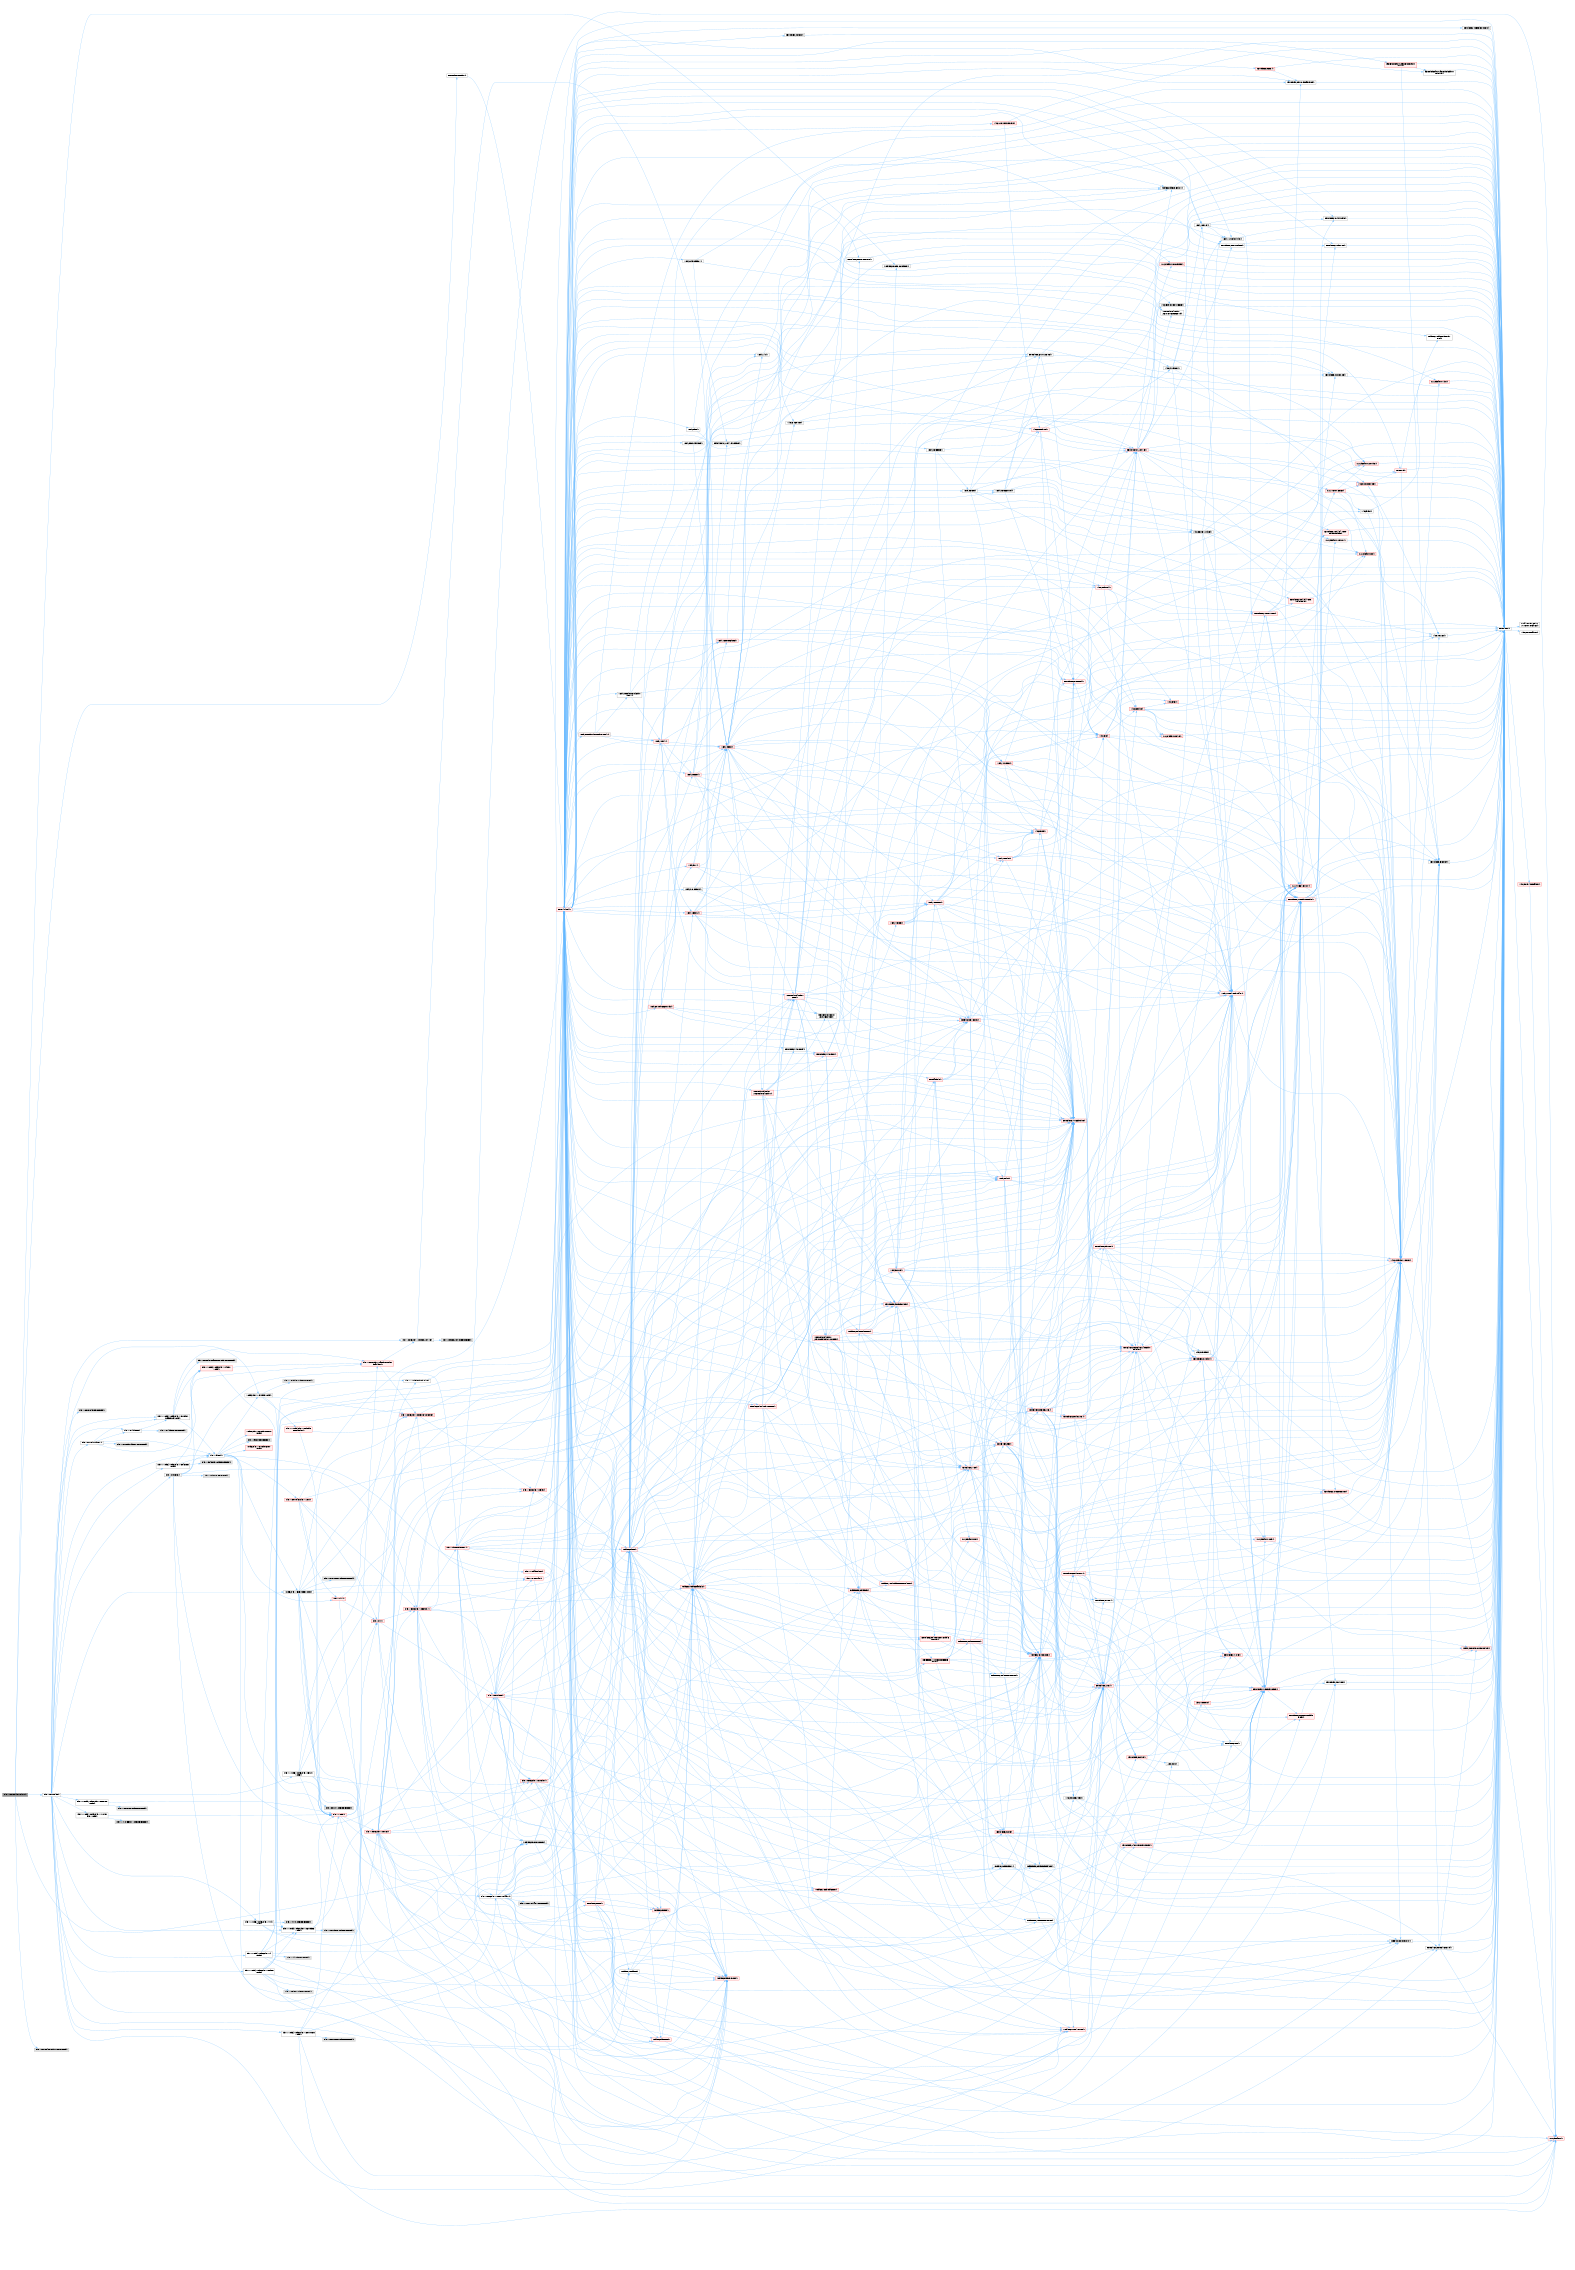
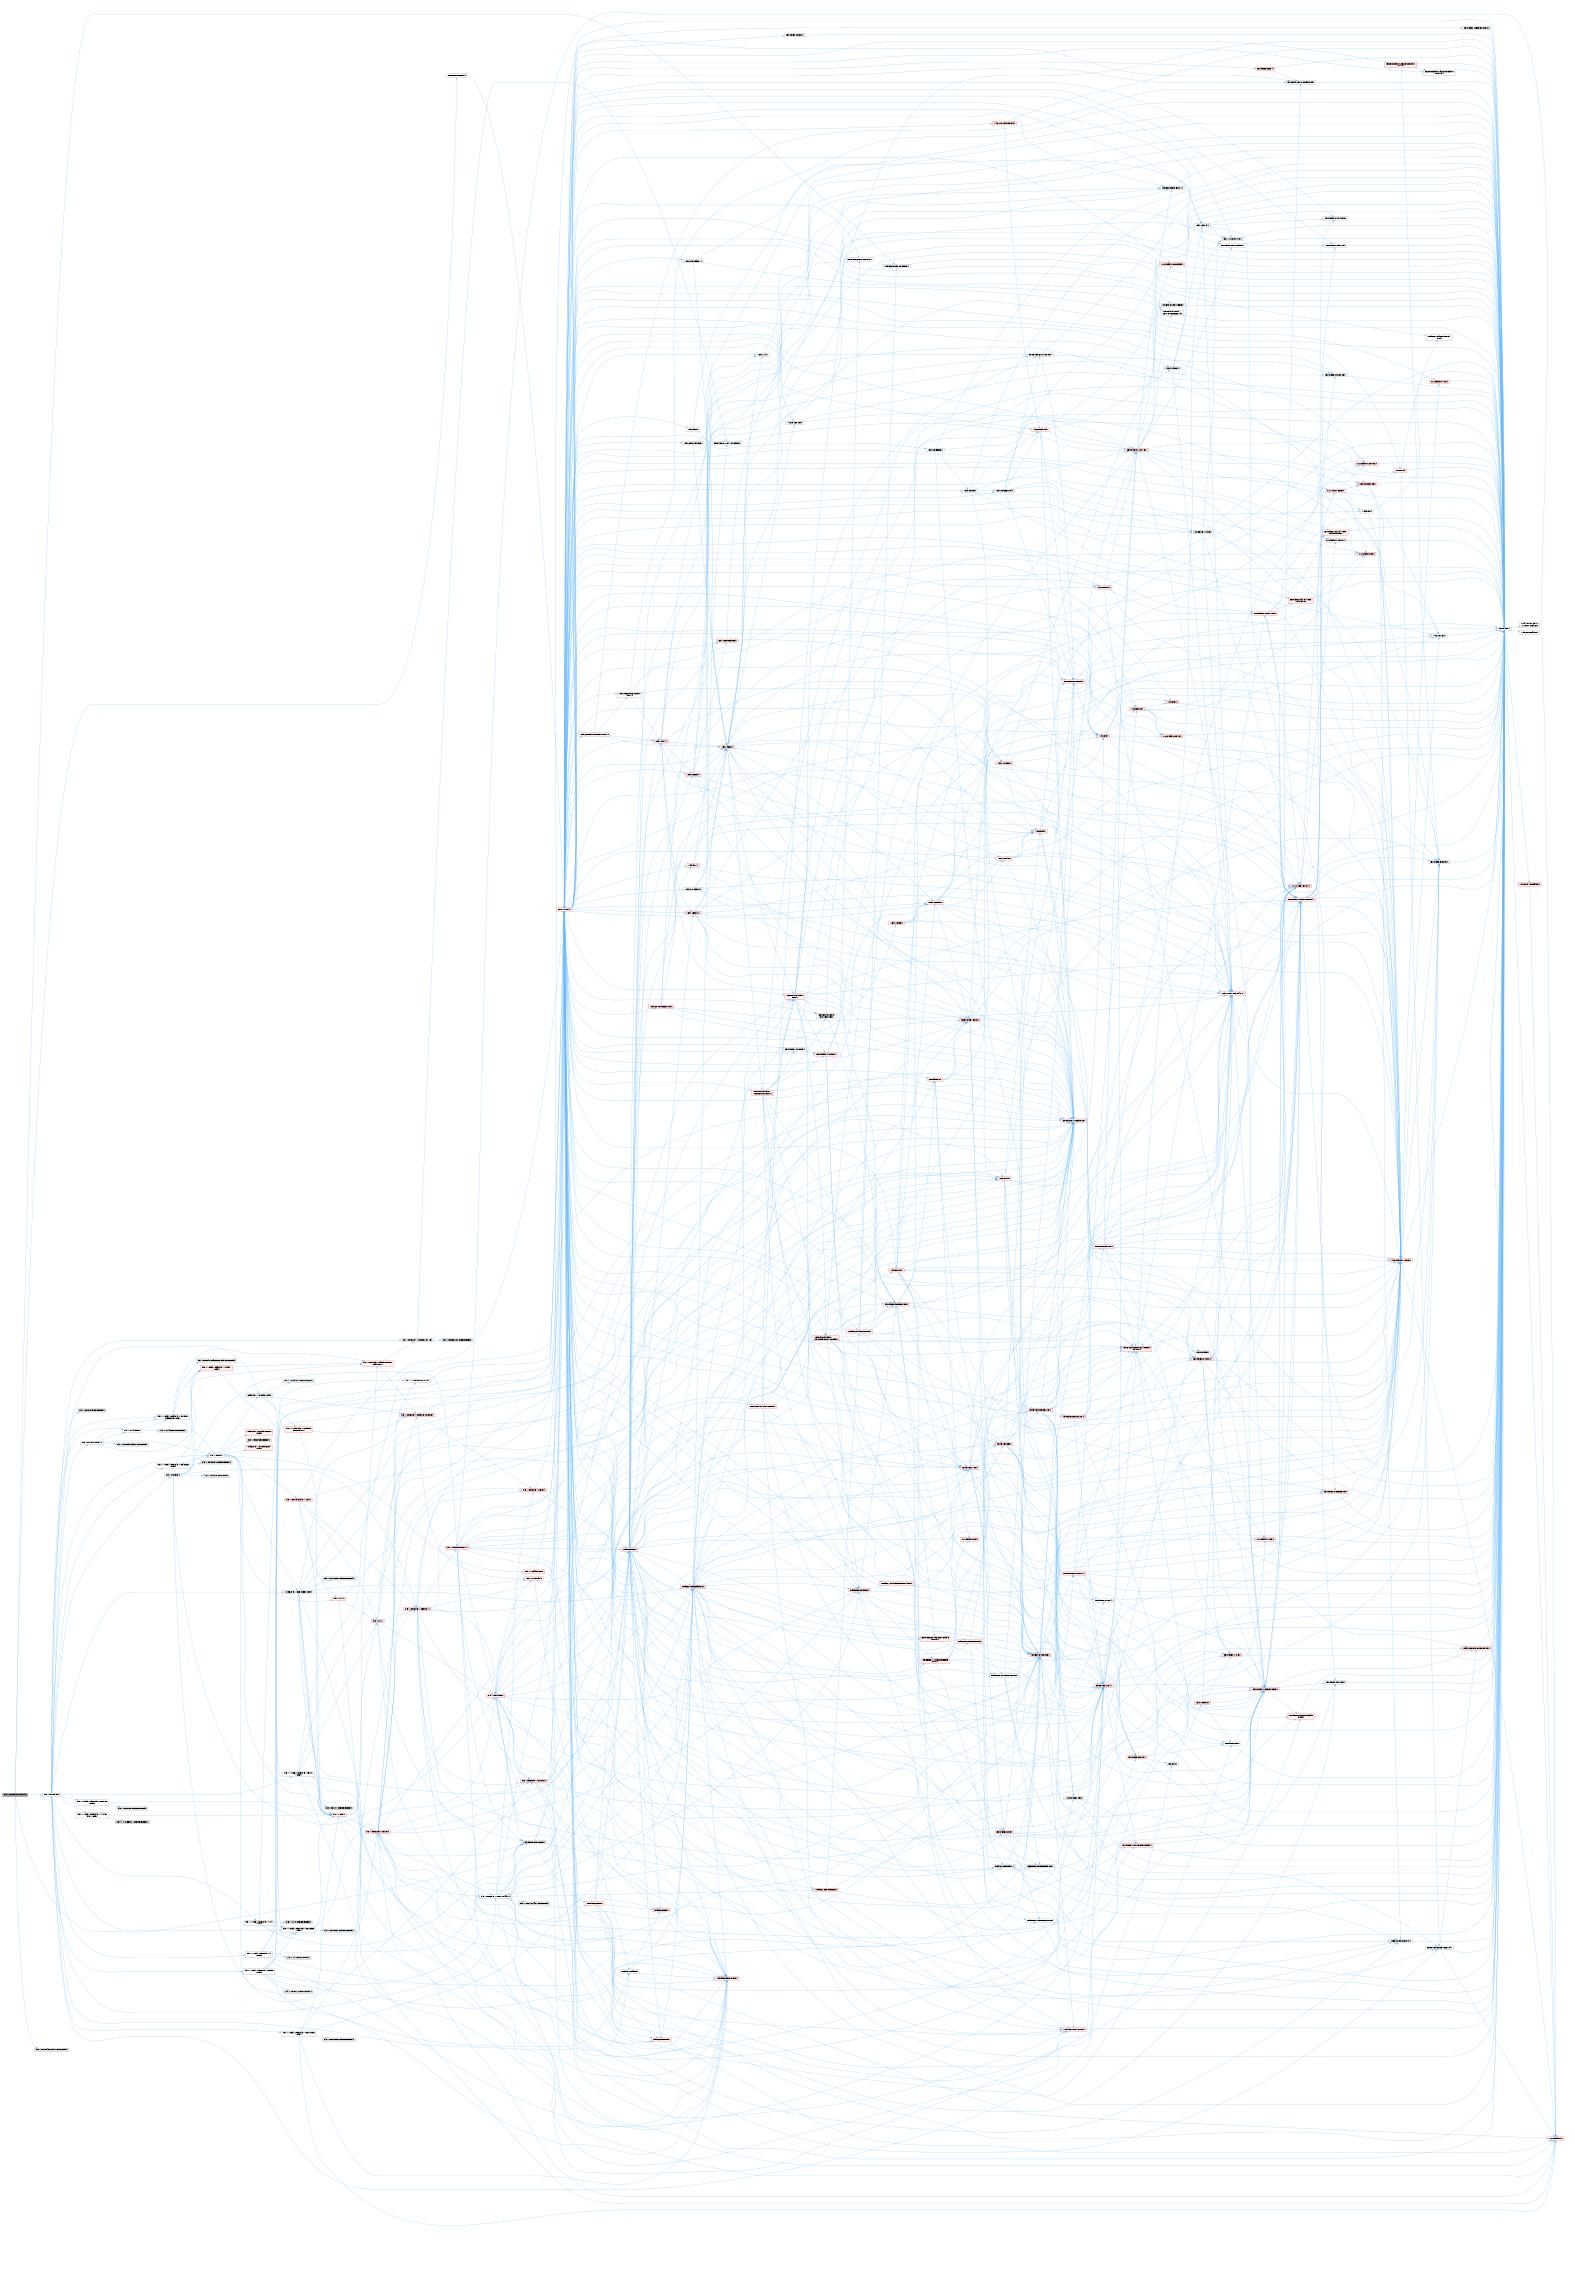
(581, 1406) -> (581, 1378)
